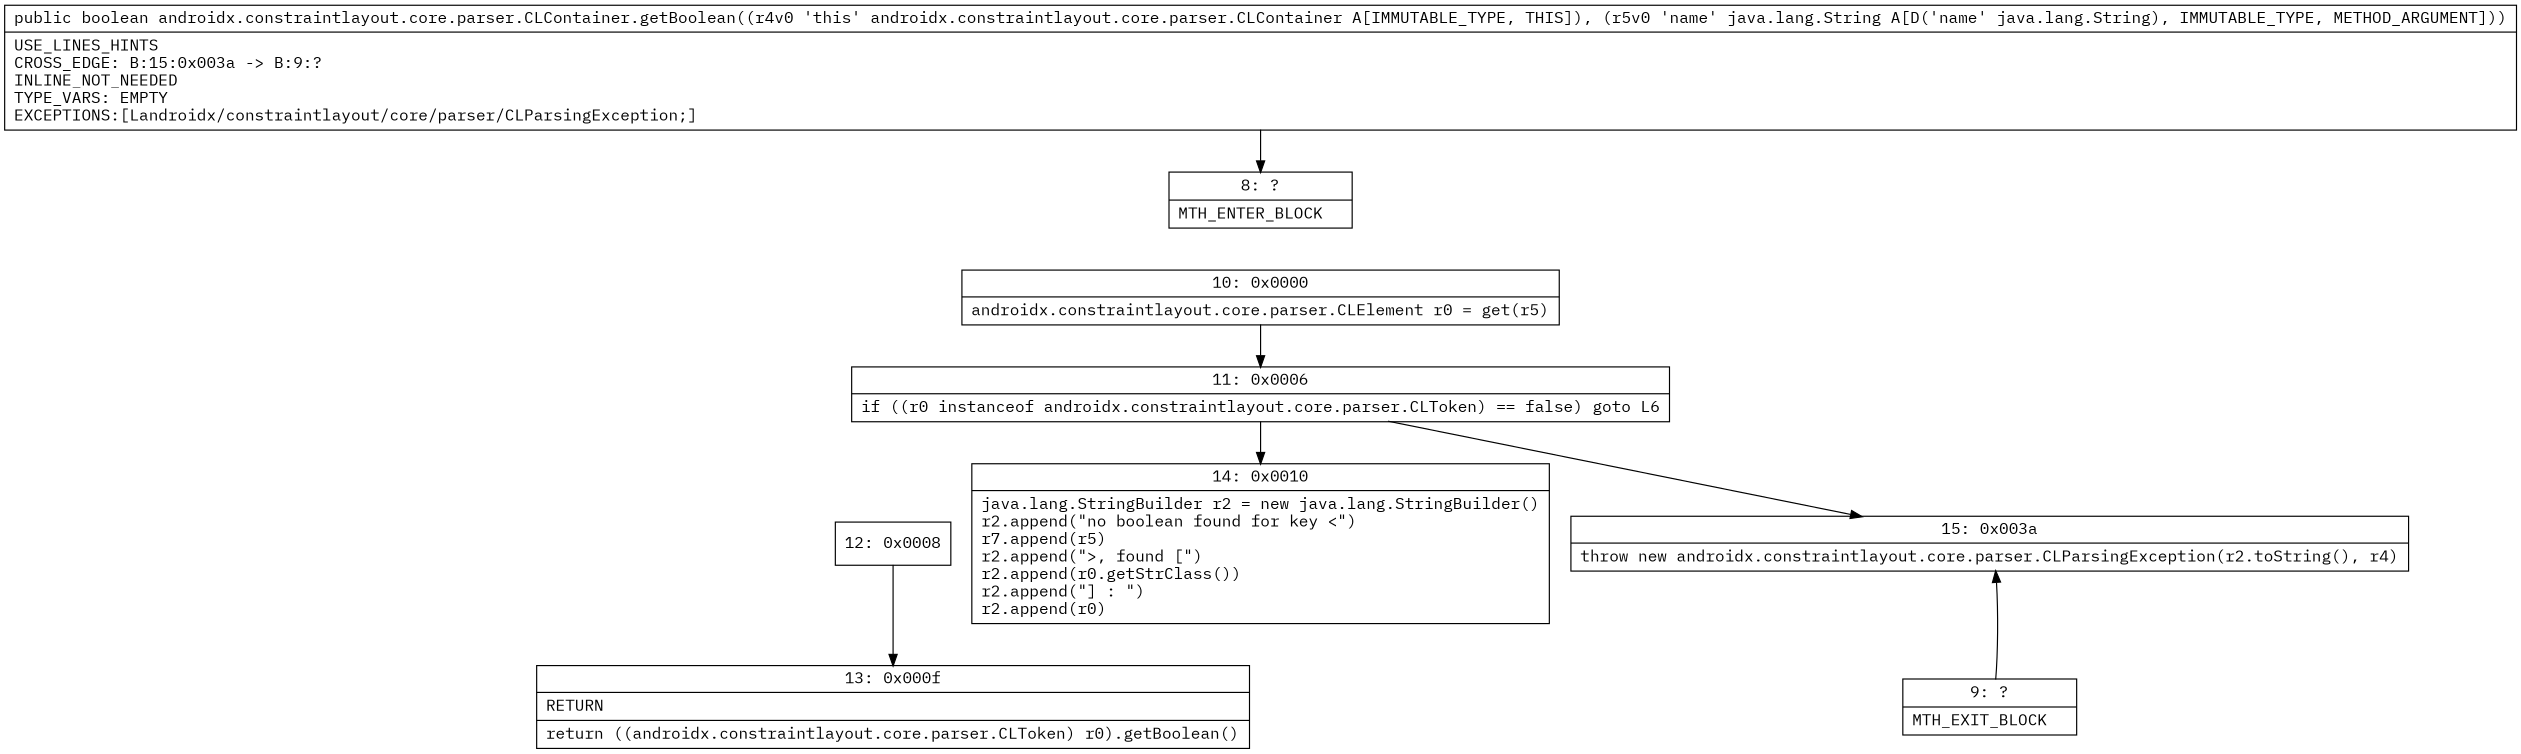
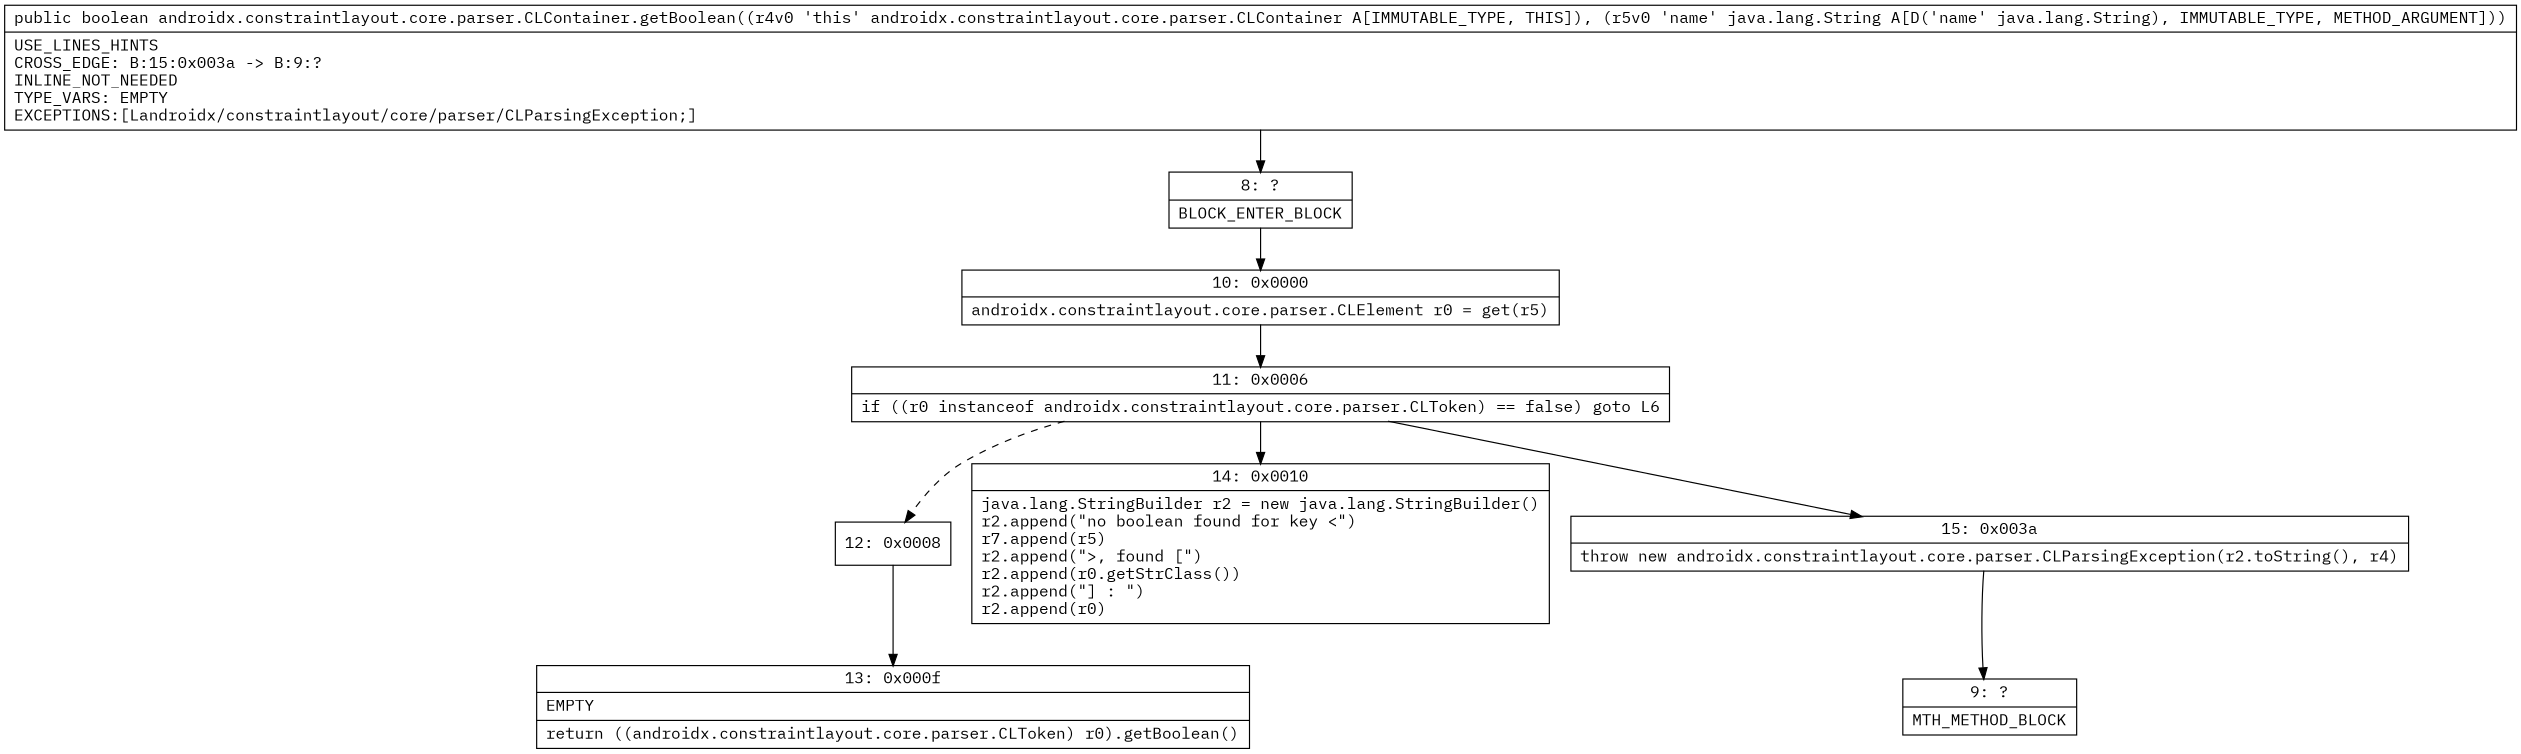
(1251, 214) -> (1261, 214)
none -> (1261, 243)
none -> (980, 453)
(1998, 631) -> (1982, 619)
(575, 706) -> (570, 706)
(1980, 720) -> (1990, 720)
